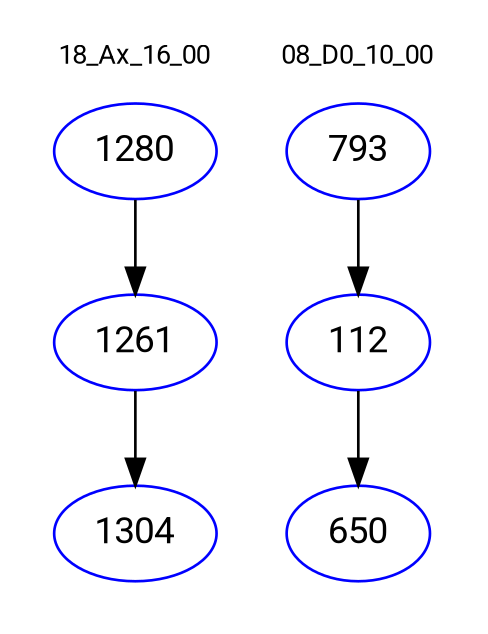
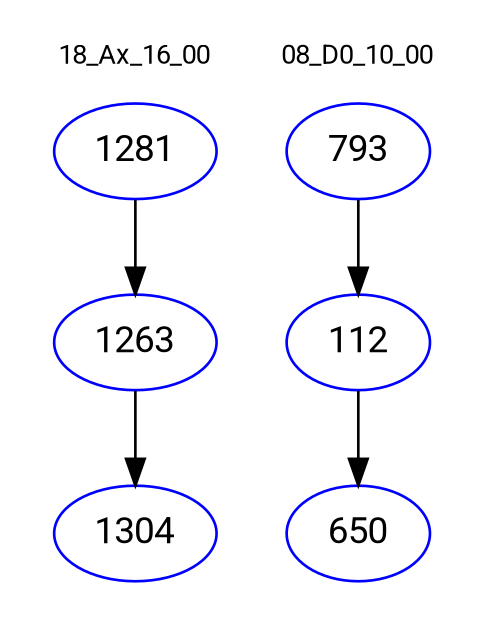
(135, 151) -> (135, 151)
(135, 342) -> (135, 342)
